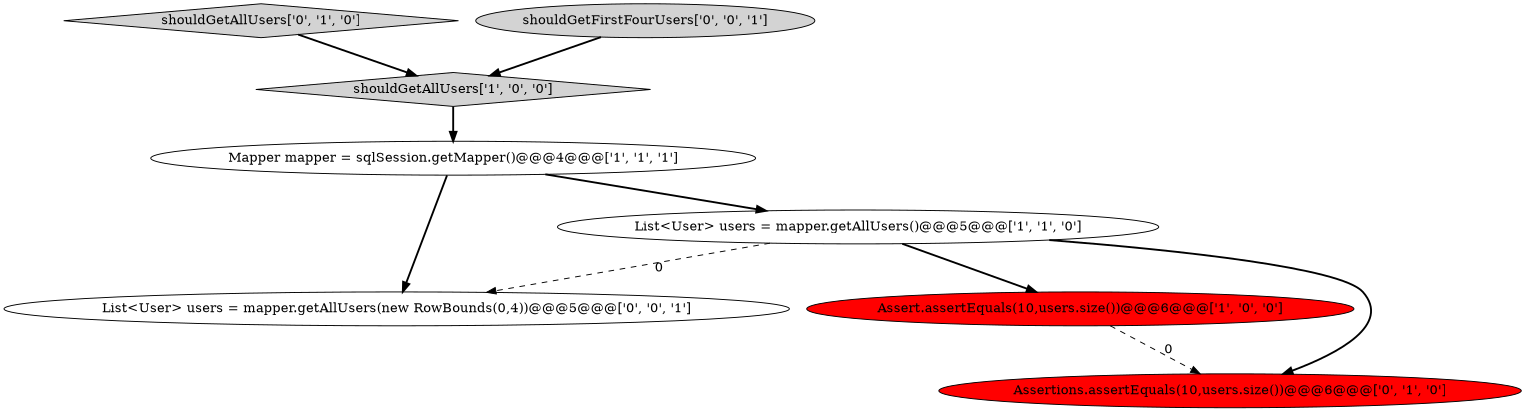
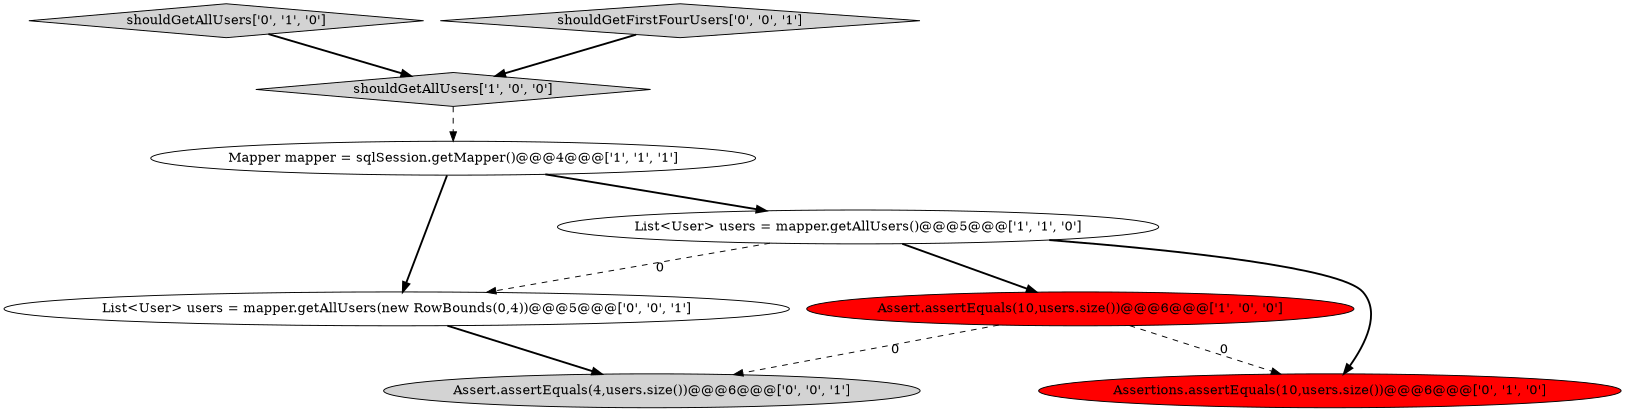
(645, 21) -> (680, 21)
(453, 119) -> (453, 119)
none -> (652, 391)
